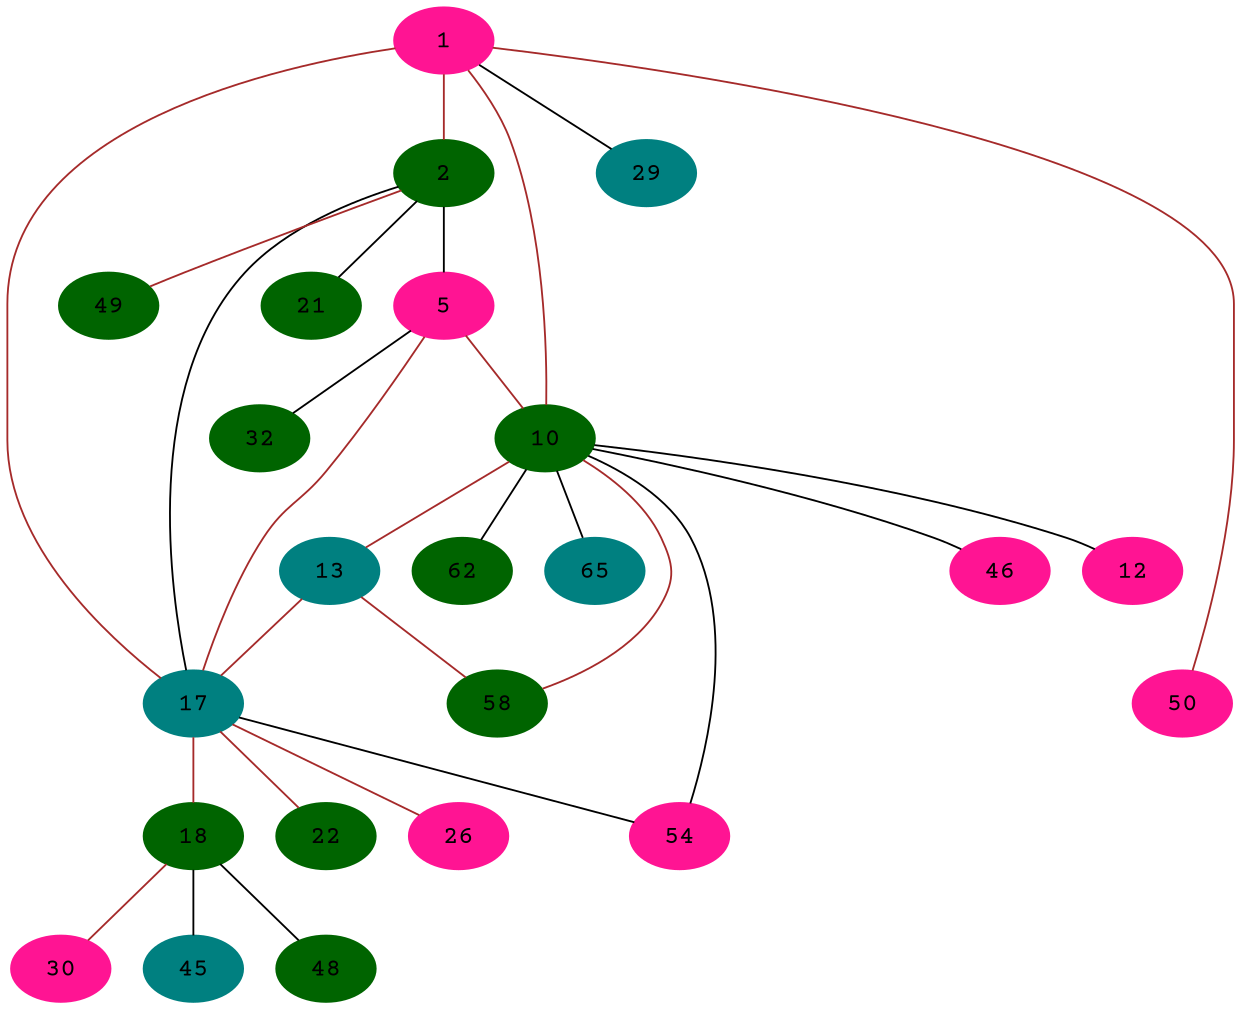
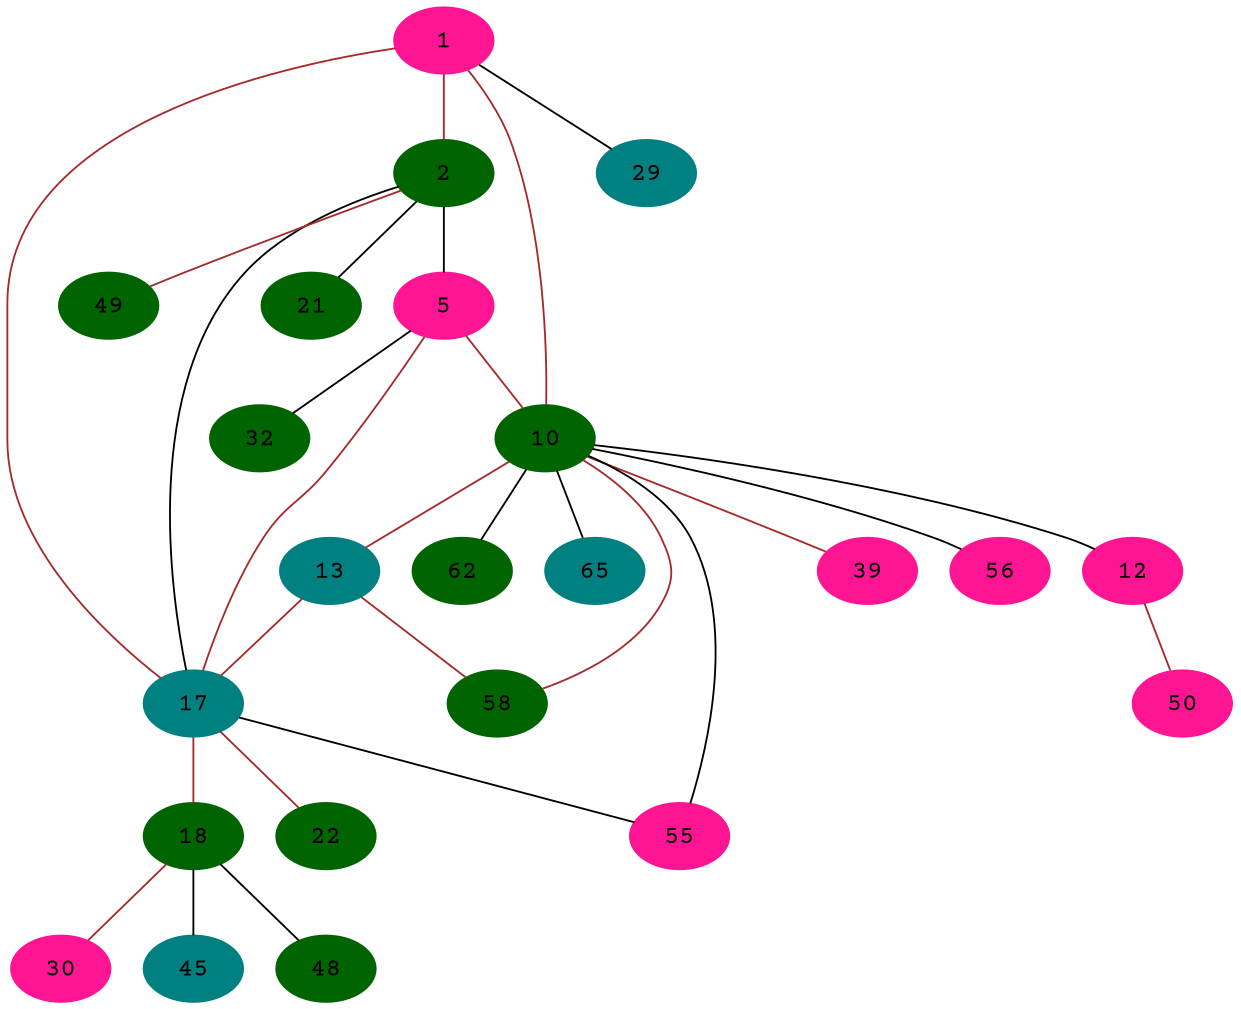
(1071, 170) -> (1157, 637)
none -> (867, 571)
(1000, 571) -> (1000, 571)
(459, 836) -> none
(680, 836) -> (680, 836)
